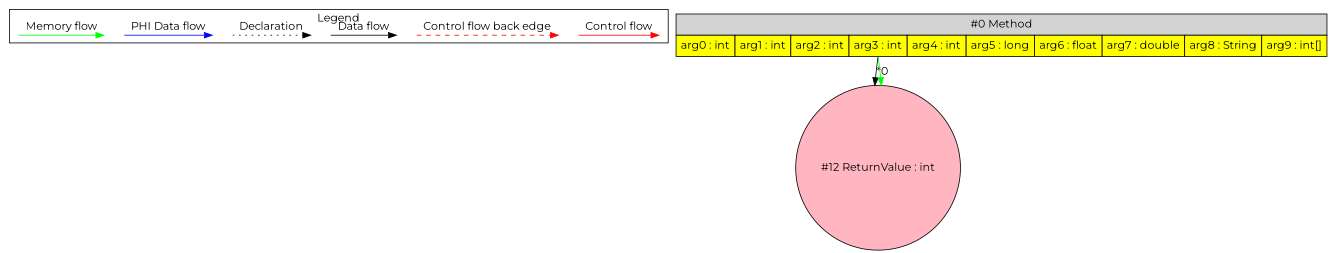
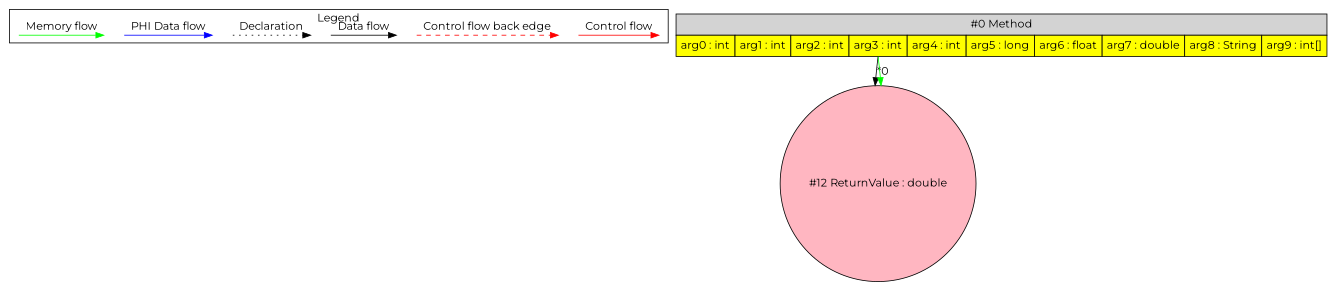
(878, 168) -> (878, 184)
